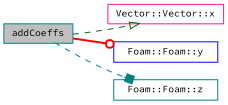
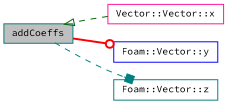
(101, 30) -> (91, 19)
(166, 52) -> (166, 52)
(166, 90) -> (166, 90)
